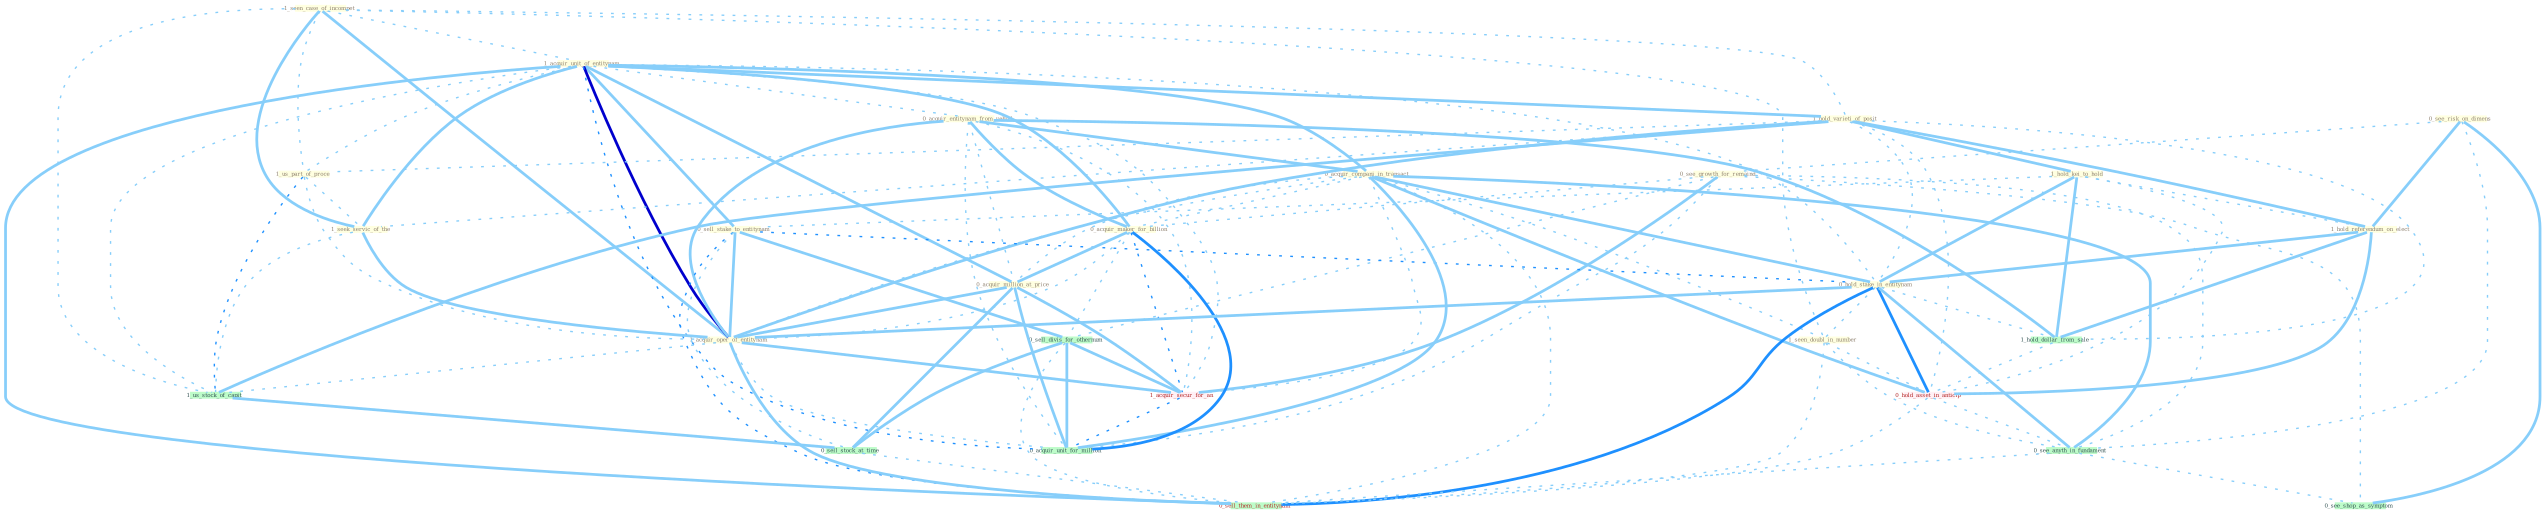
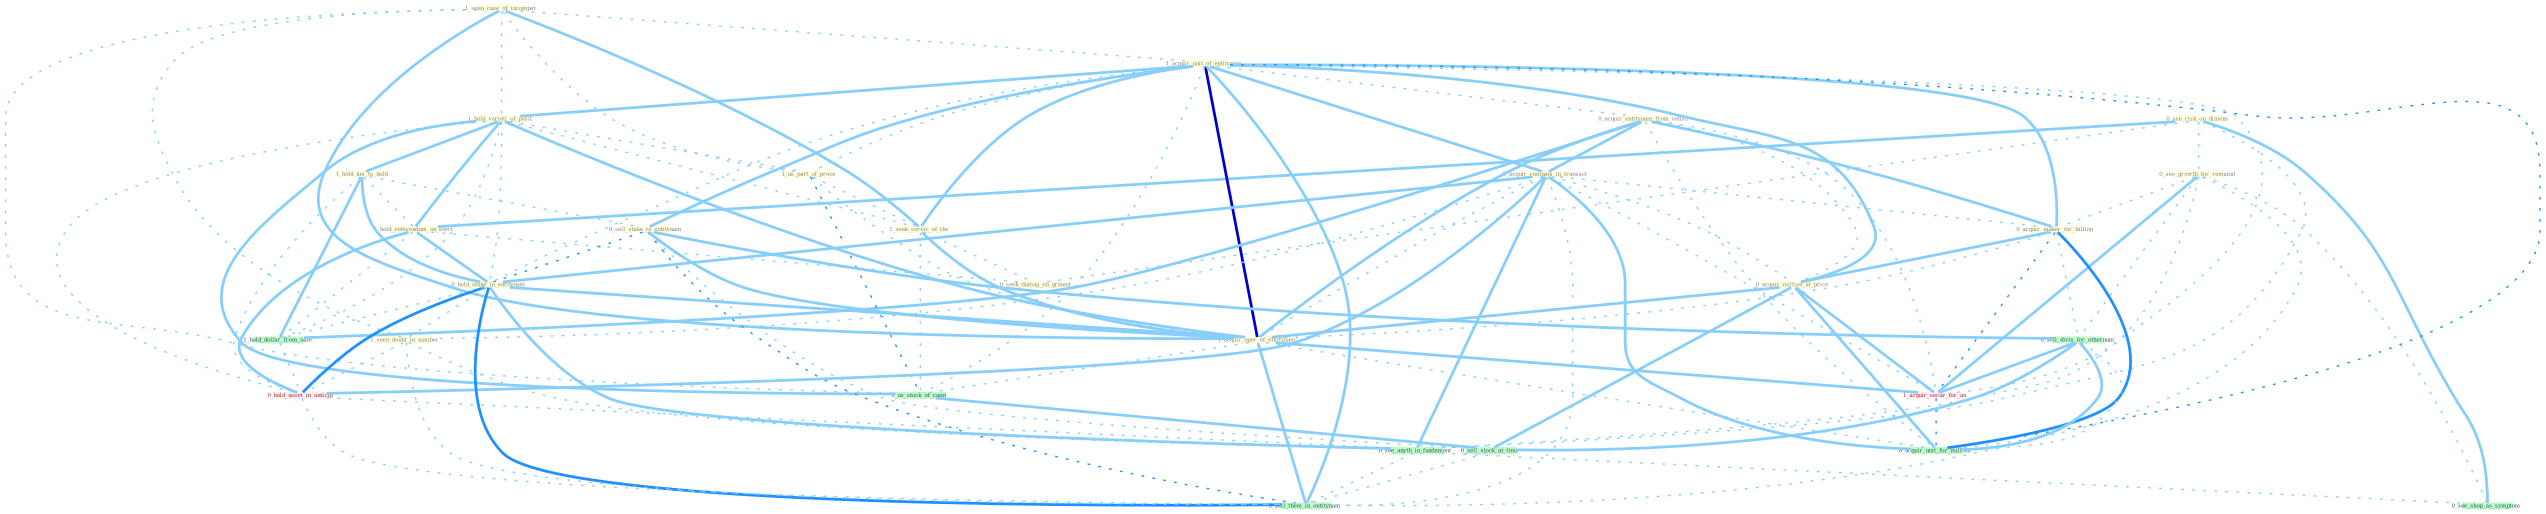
none -> (1036, 285)
(2214, 285) -> (347, 285)
(1256, 506) -> (1306, 506)
